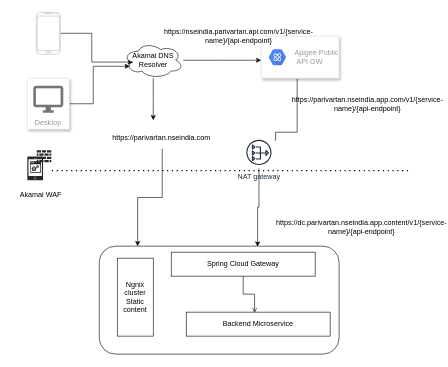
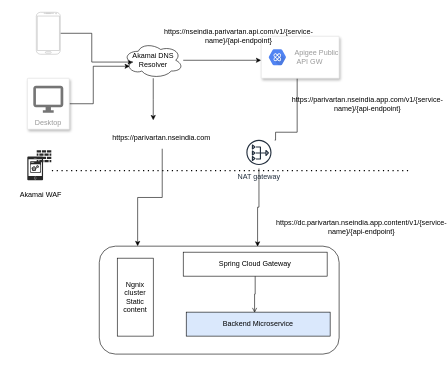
(243, 264) -> (255, 264)
(258, 324) -> (258, 324)
